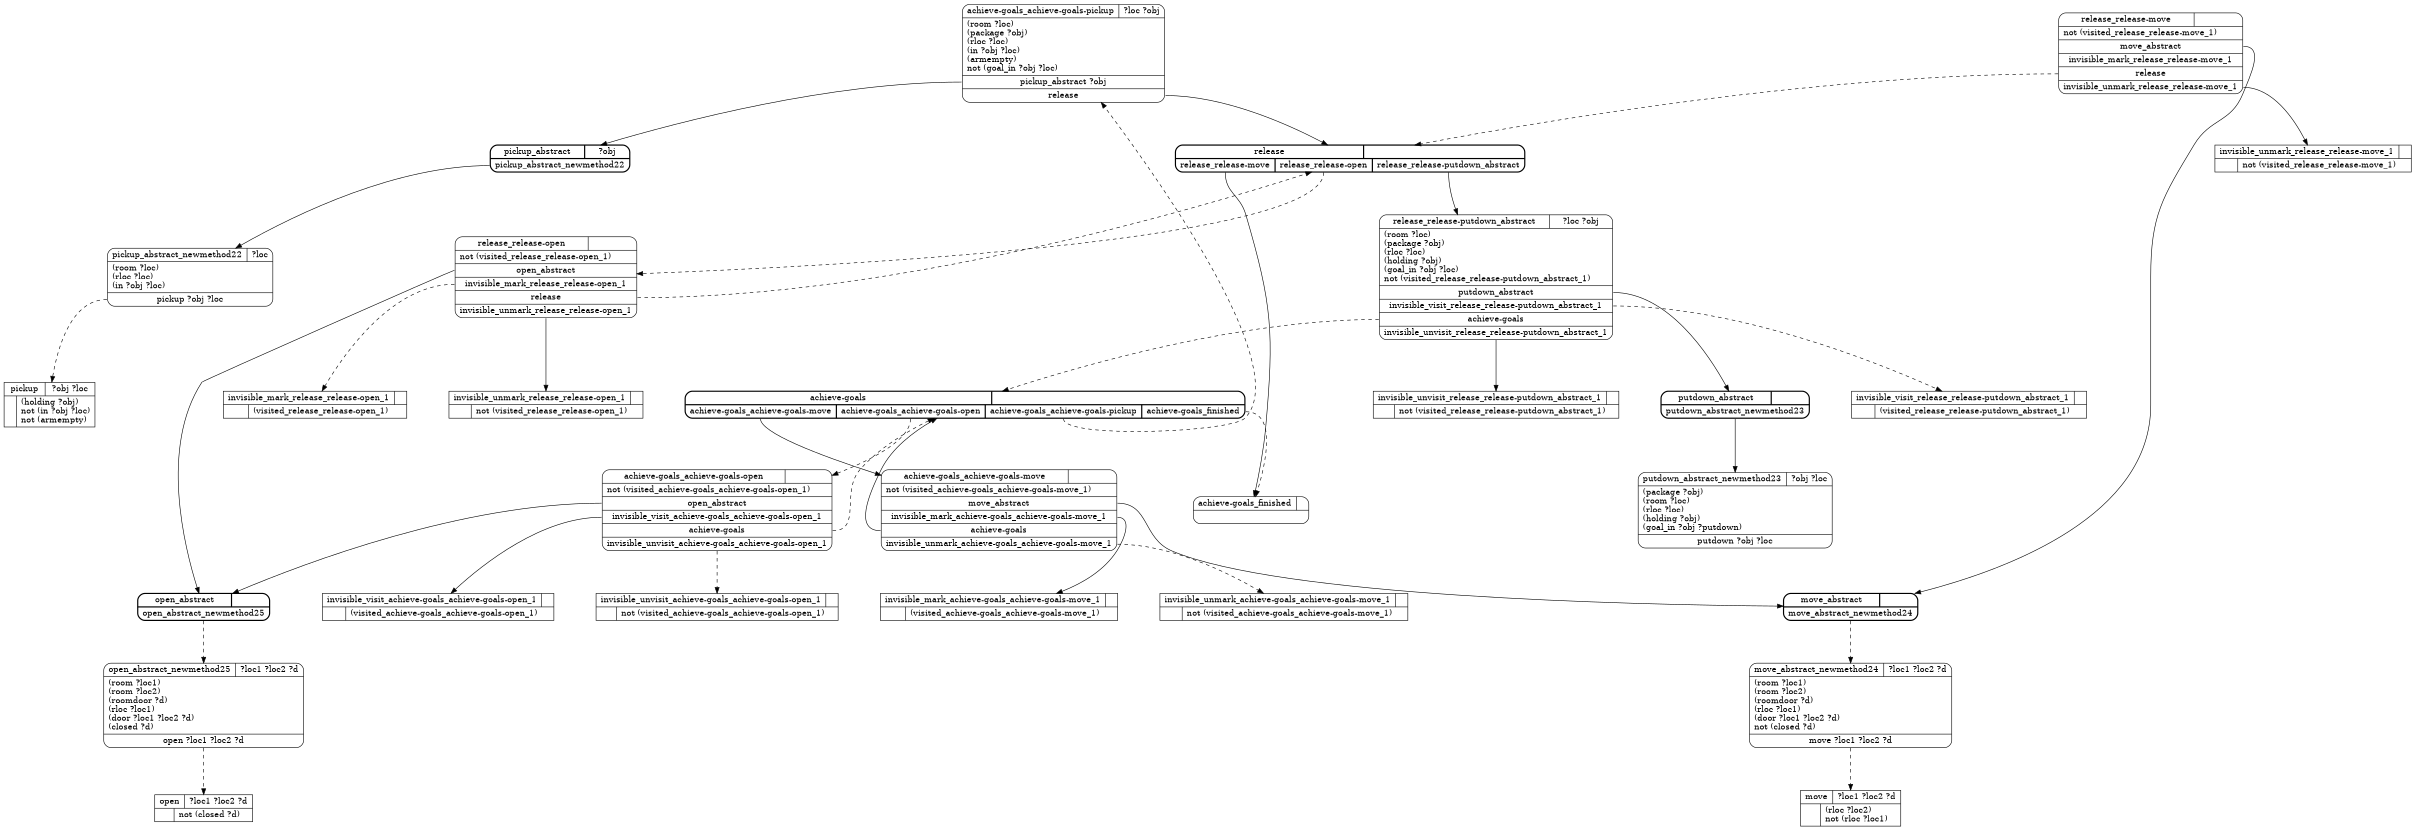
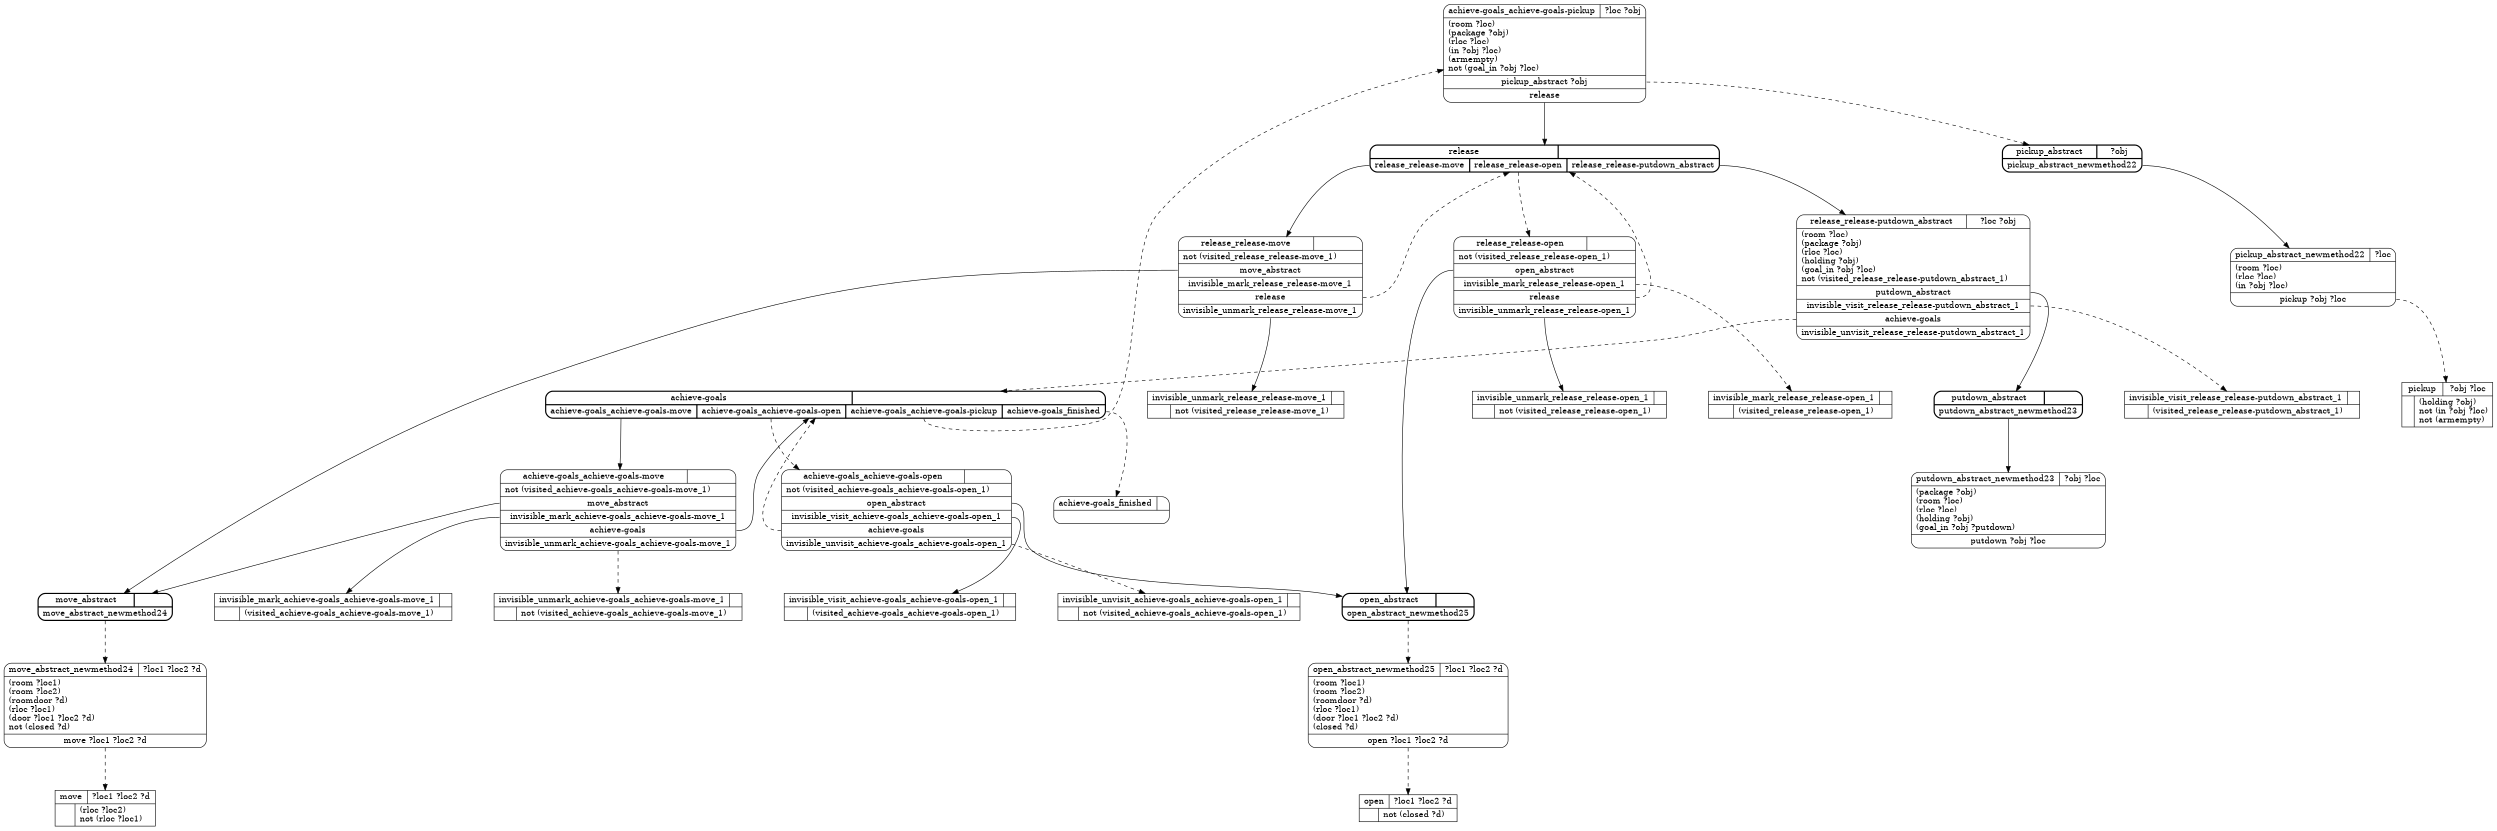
(782, 101) -> (1837, 101)
(1269, 320) -> (1321, 187)
(1496, 405) -> none
